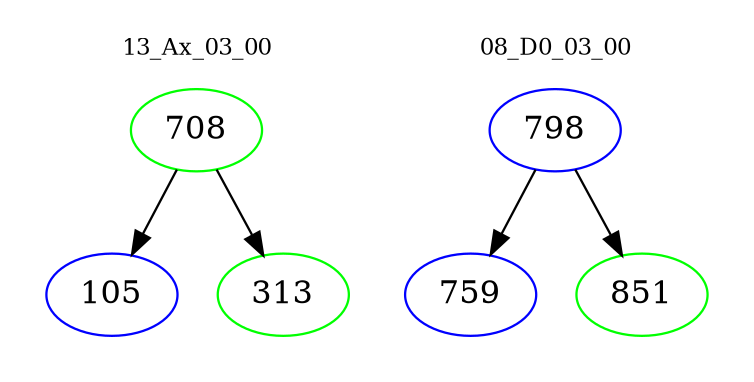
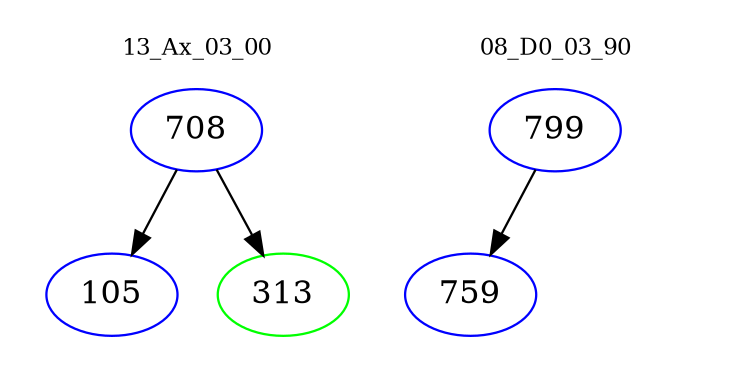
(556, 49) -> (556, 49)
(196, 130) -> (196, 130)
(555, 130) -> (555, 130)
(642, 295) -> none
